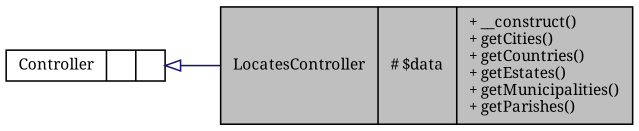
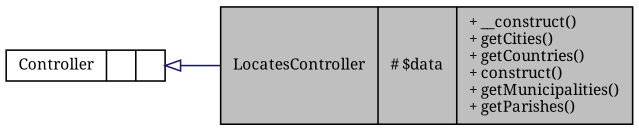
(518, 73) -> (516, 73)
